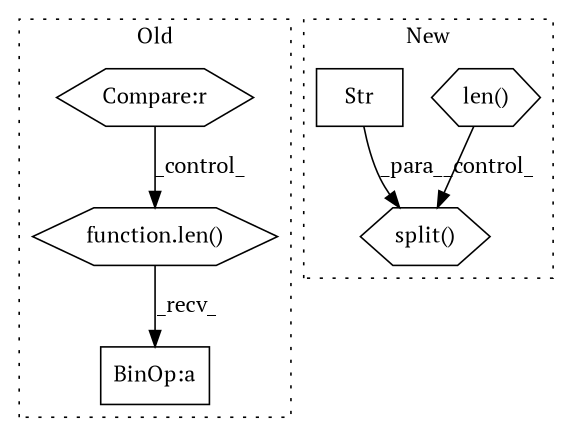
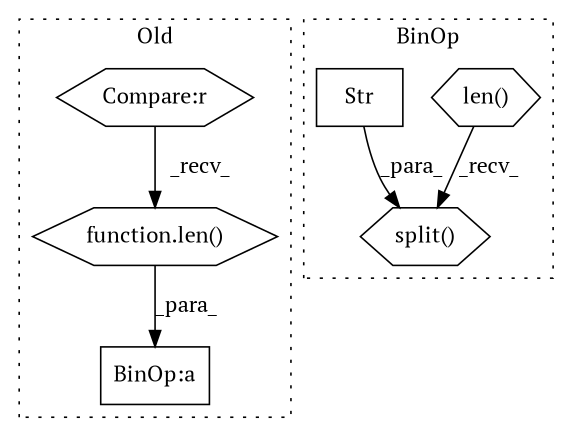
(428, 38) -> (428, 38)
(201, 167) -> (201, 167)
(489, 167) -> (489, 167)
(187, 306) -> (187, 306)
